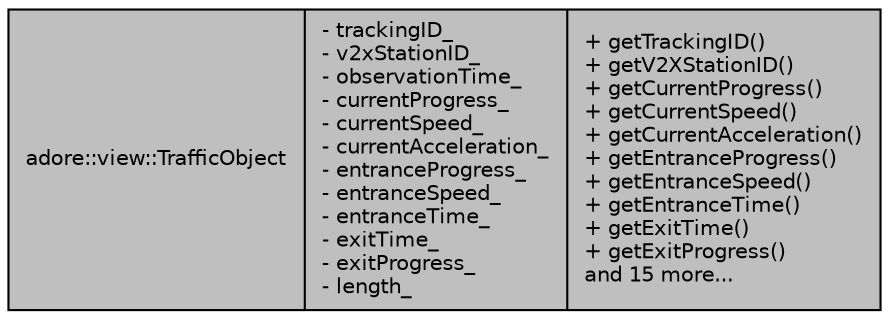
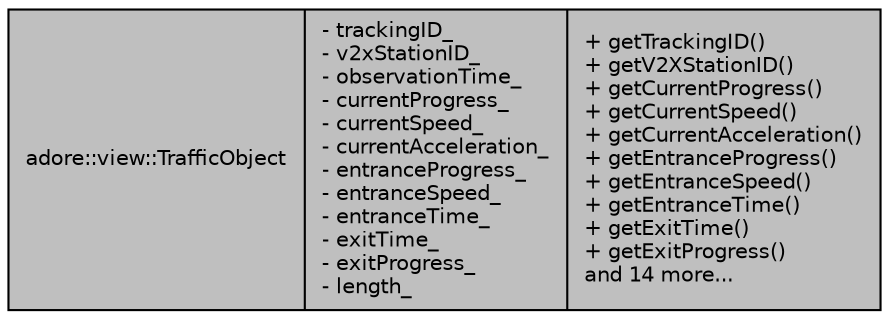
(659, 275) -> (659, 275)
